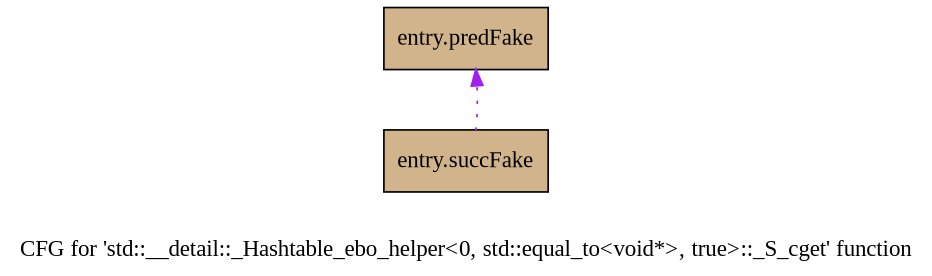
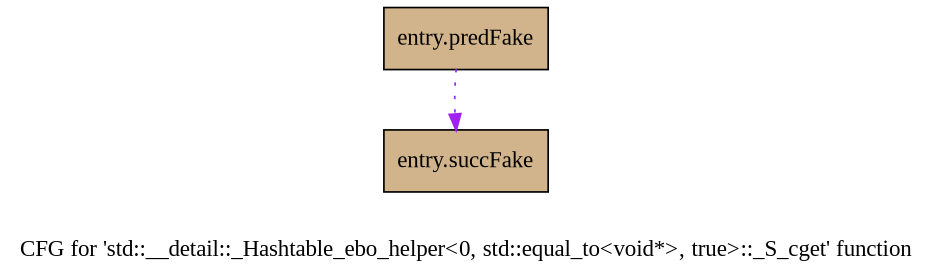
(477, 108) -> (455, 91)
